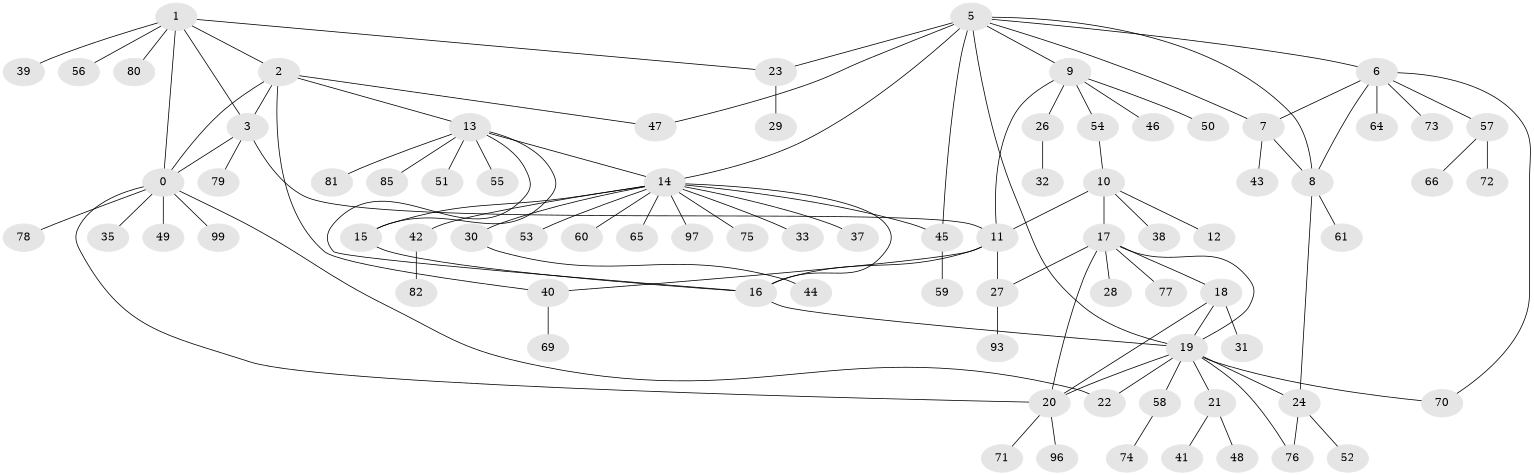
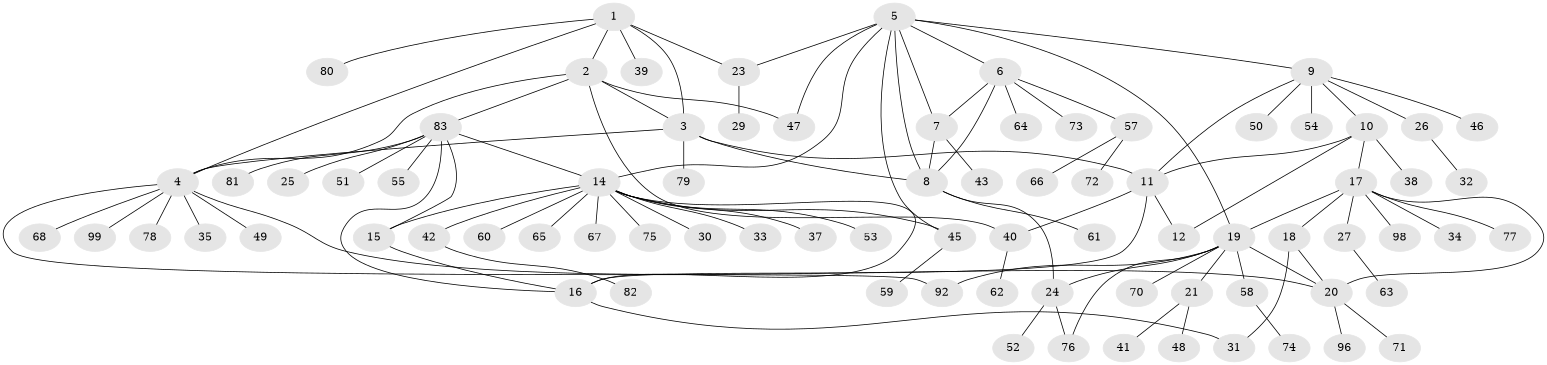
(79, 72) -> none
(470, 127) -> (441, 127)
(1101, 155) -> (1339, 100)
none -> (802, 164)
(163, 182) -> (178, 182)
(387, 182) -> (288, 182)
(1530, 202) -> none
none -> (40, 238)
(692, 238) -> (595, 238)
none -> (1455, 238)
(997, 265) -> (1163, 210)
(811, 293) -> none
(1111, 293) -> (1400, 238)
(1204, 320) -> none
(968, 328) -> (905, 320)
(548, 348) -> (997, 293)
(997, 348) -> (1387, 293)
(1105, 403) -> (942, 293)
